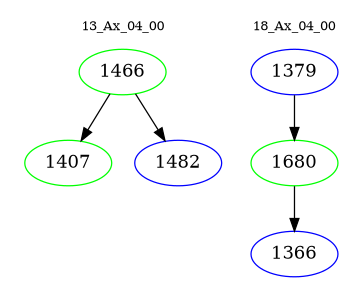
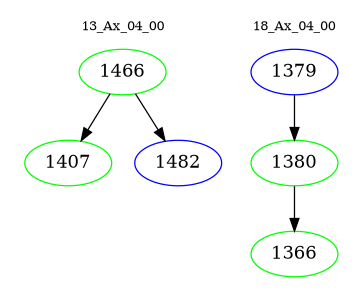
(294, 163) -> (294, 163)
(294, 254) -> (294, 254)
